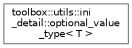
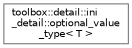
(66, 24) -> (66, 24)
